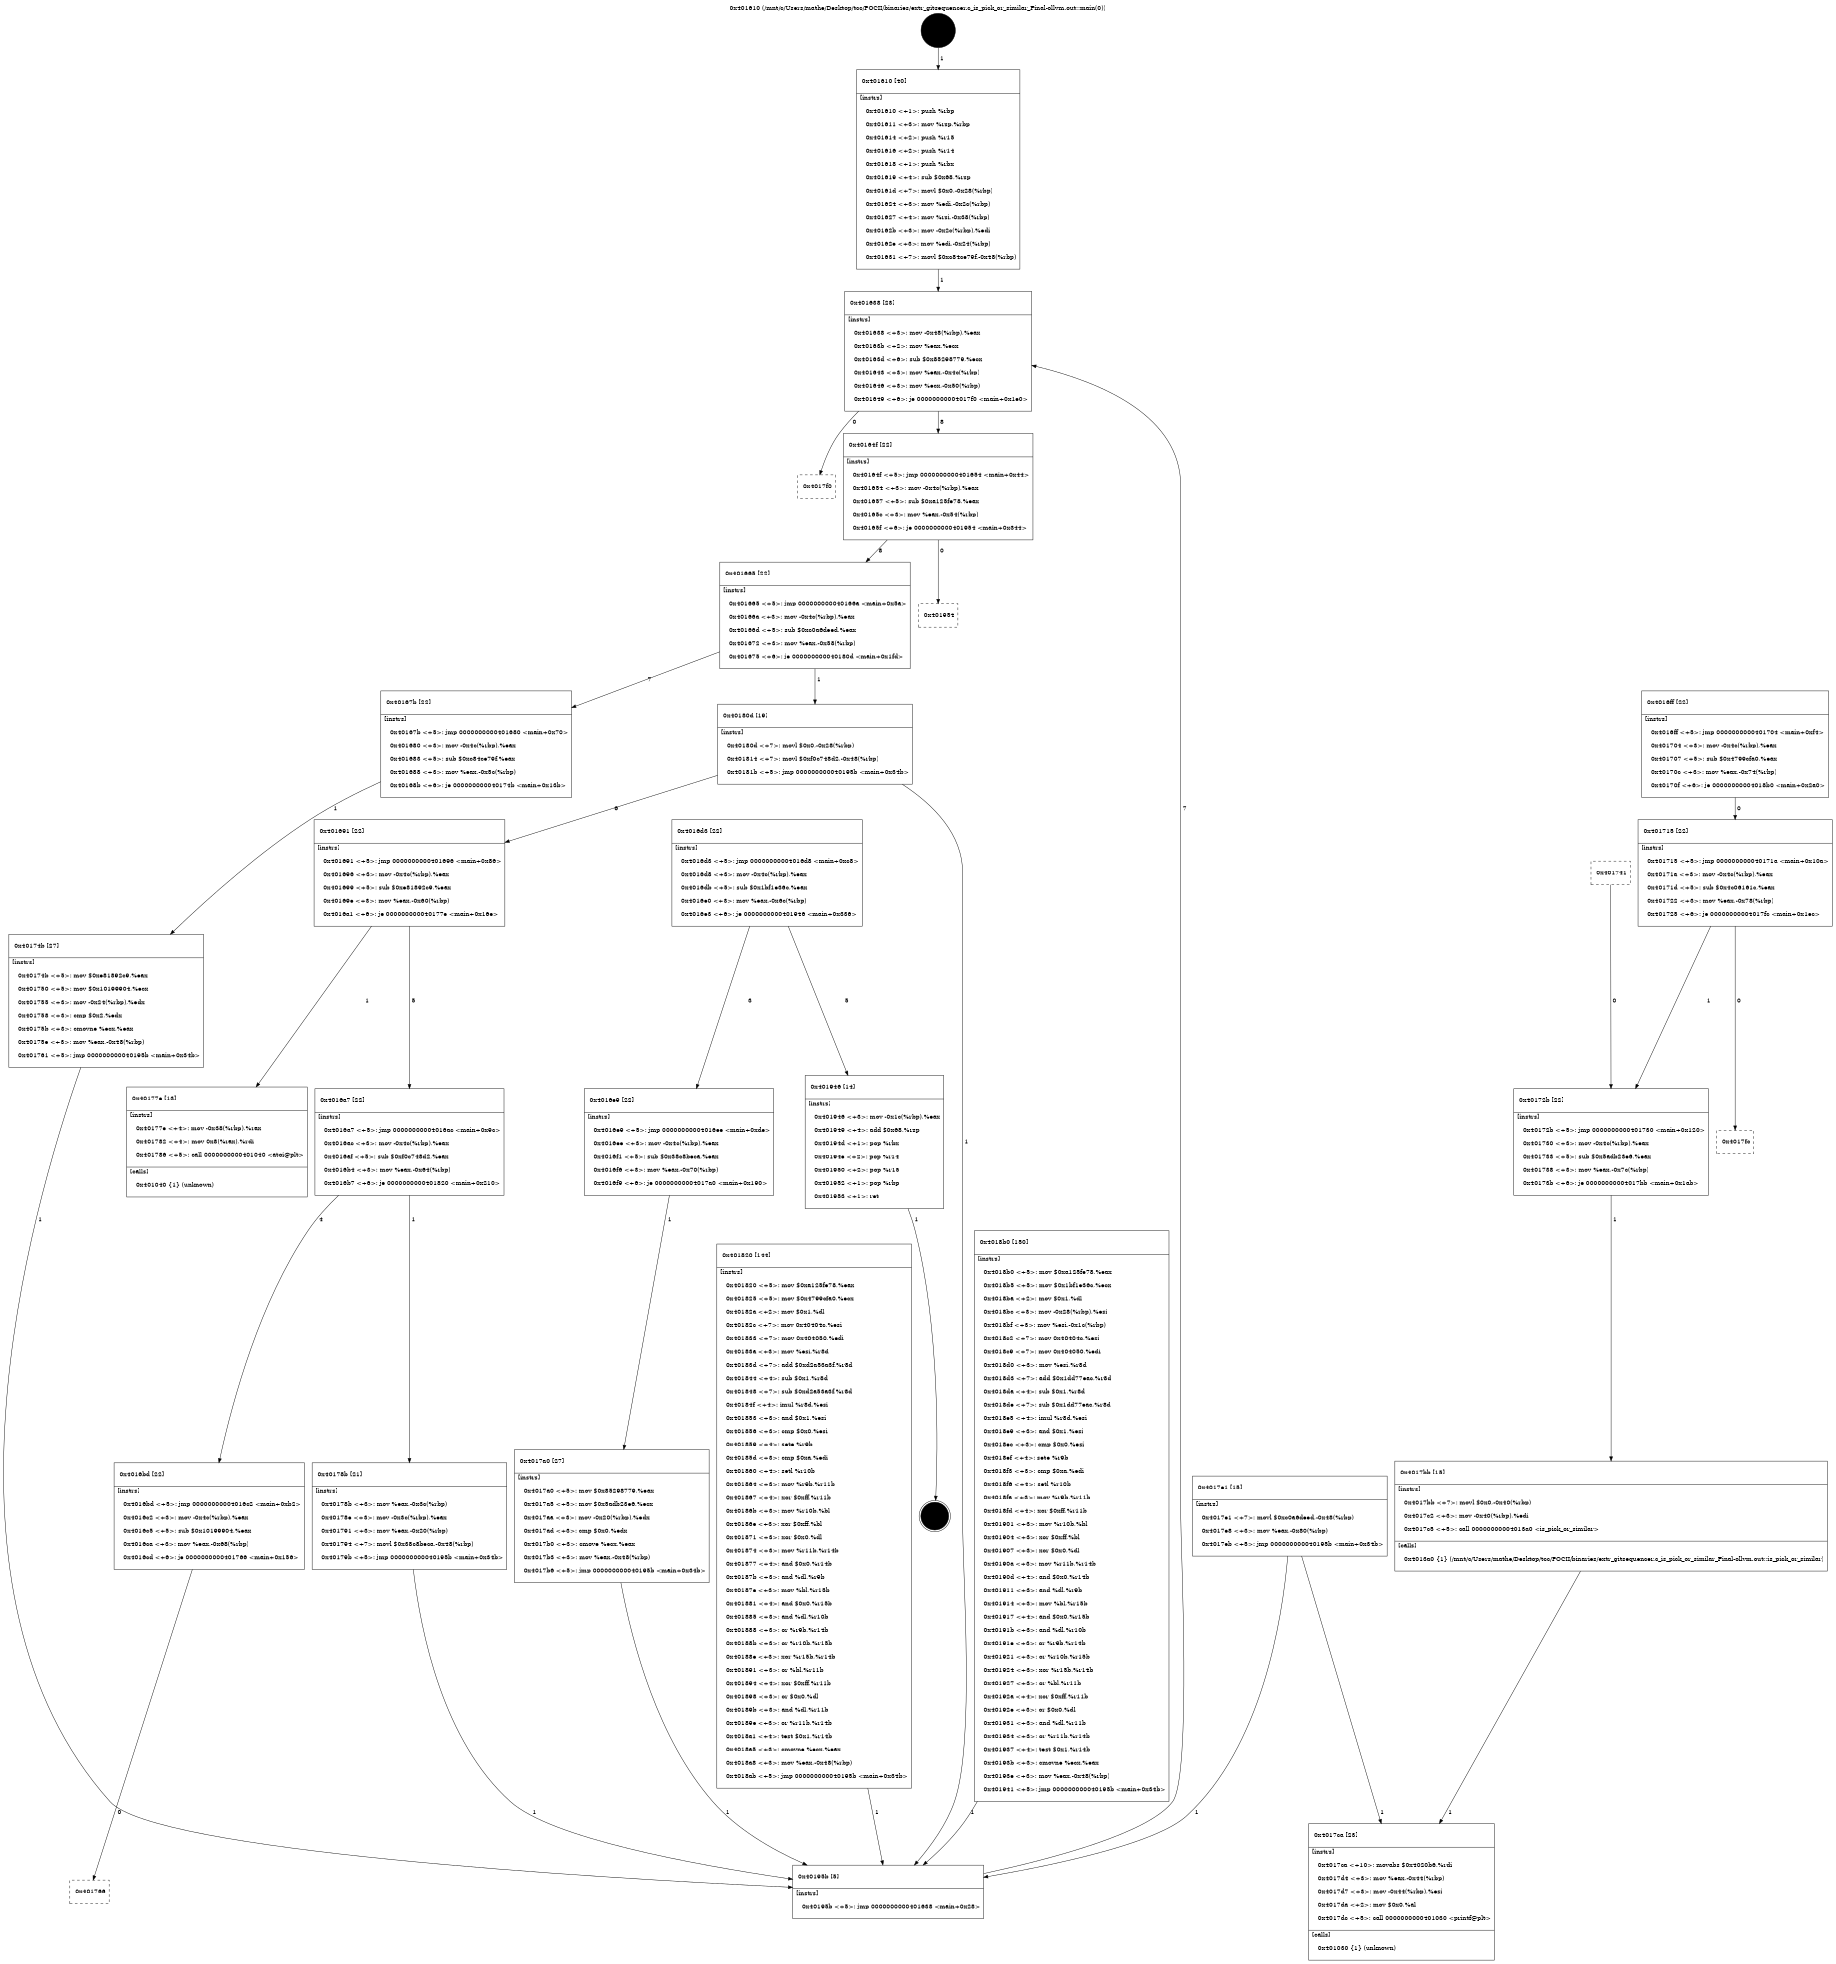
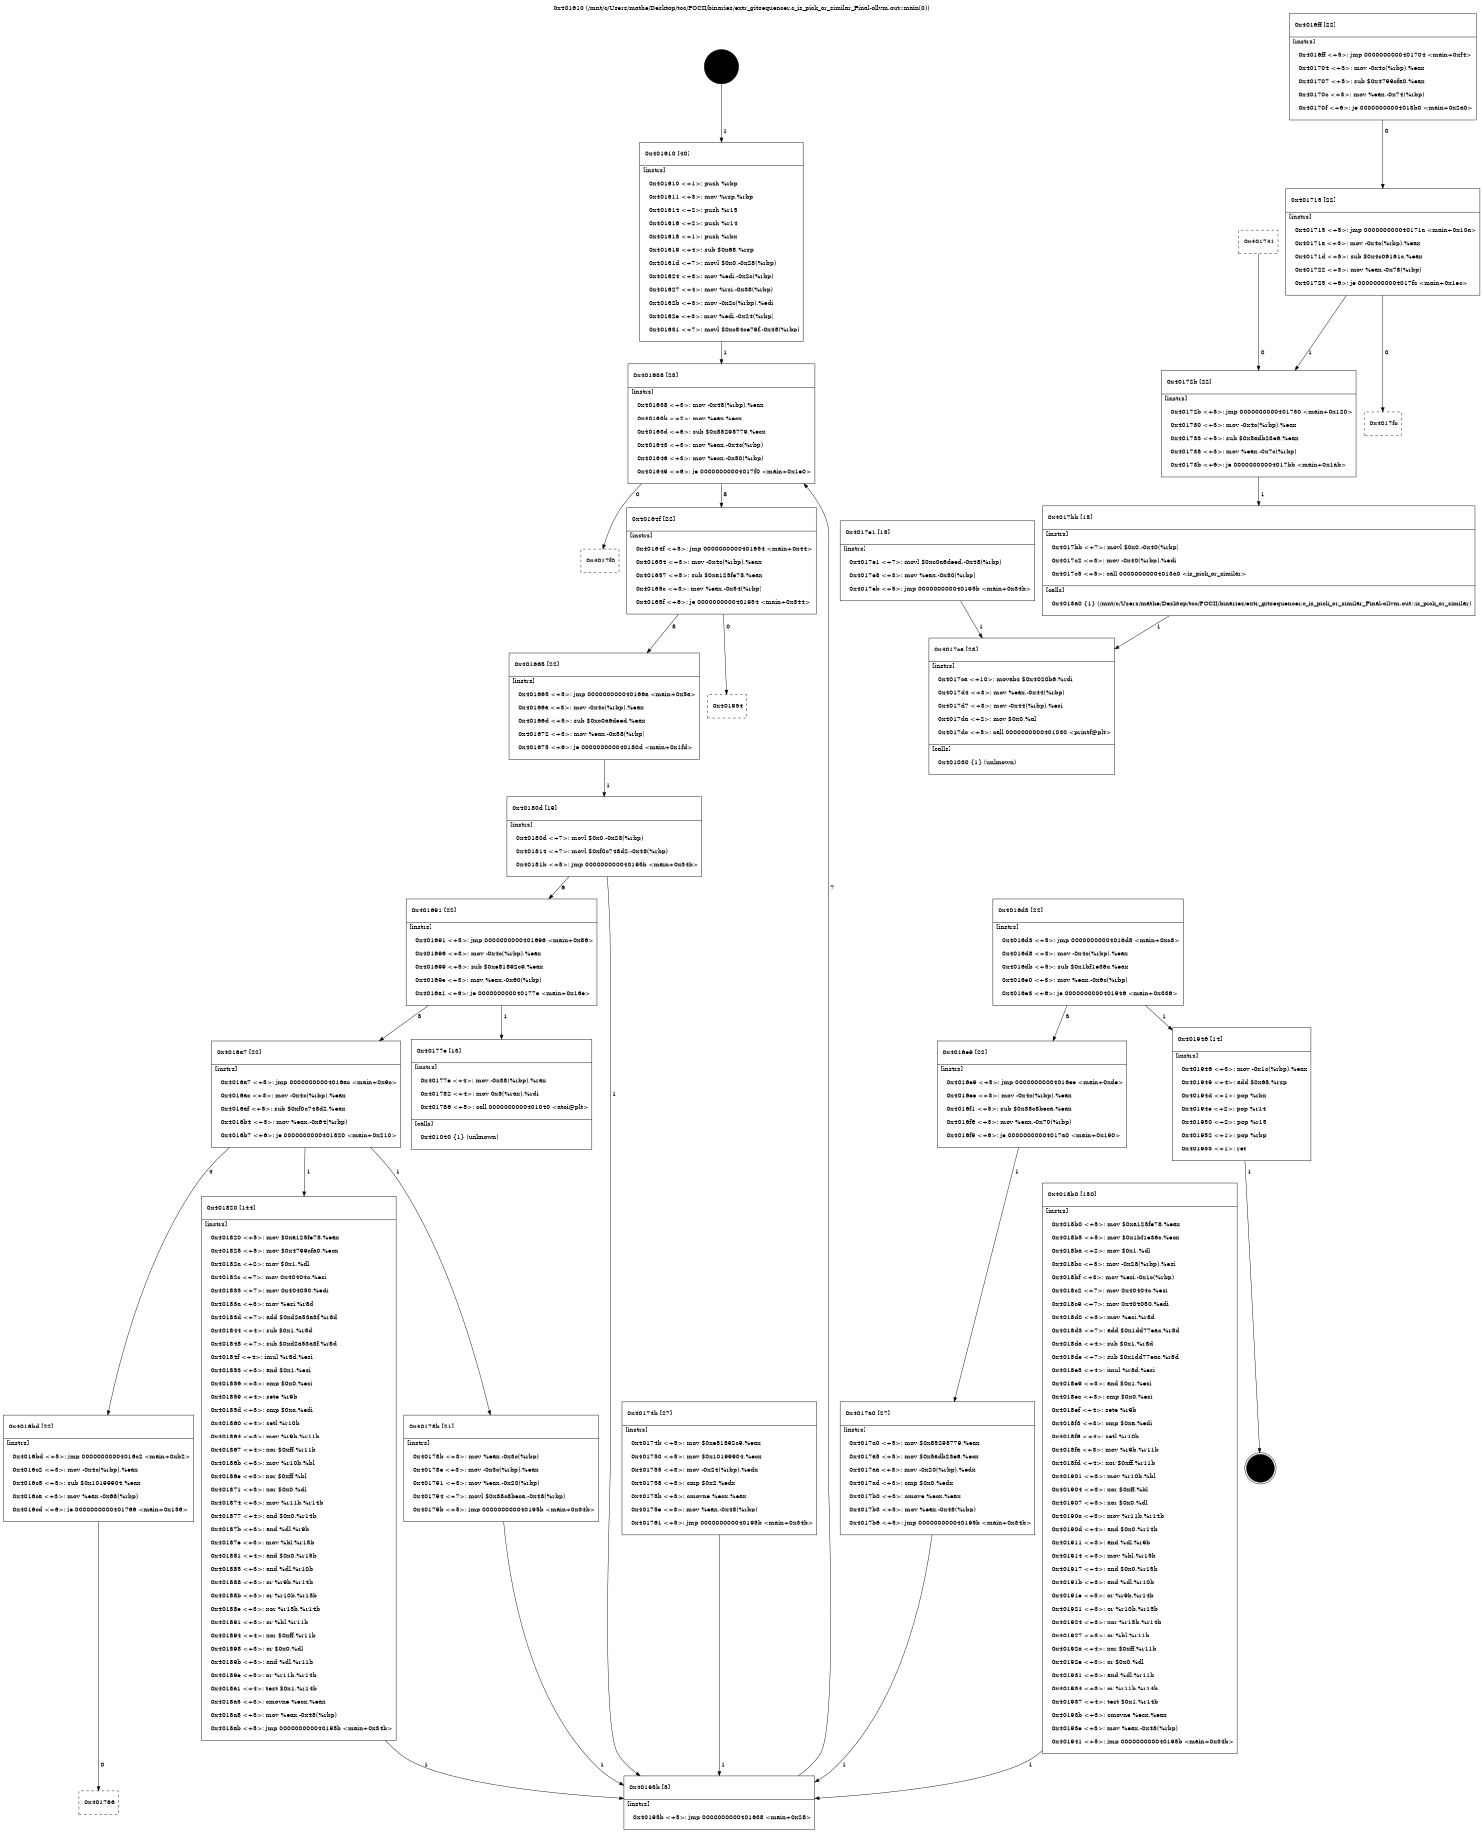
(476, 744) -> none
(846, 1001) -> (1163, 1017)
none -> (305, 1170)
(1212, 1788) -> none
